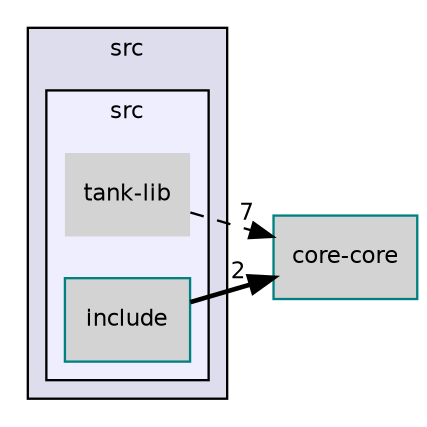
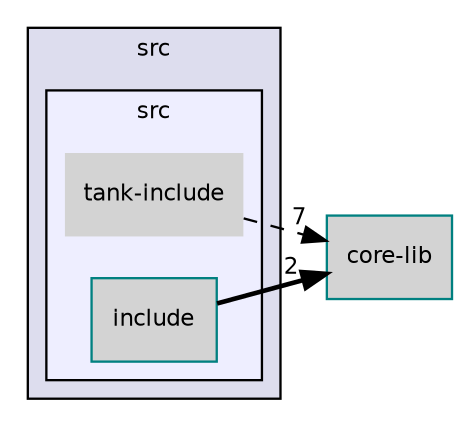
(127, 195) -> (154, 195)
(345, 257) -> (389, 257)
